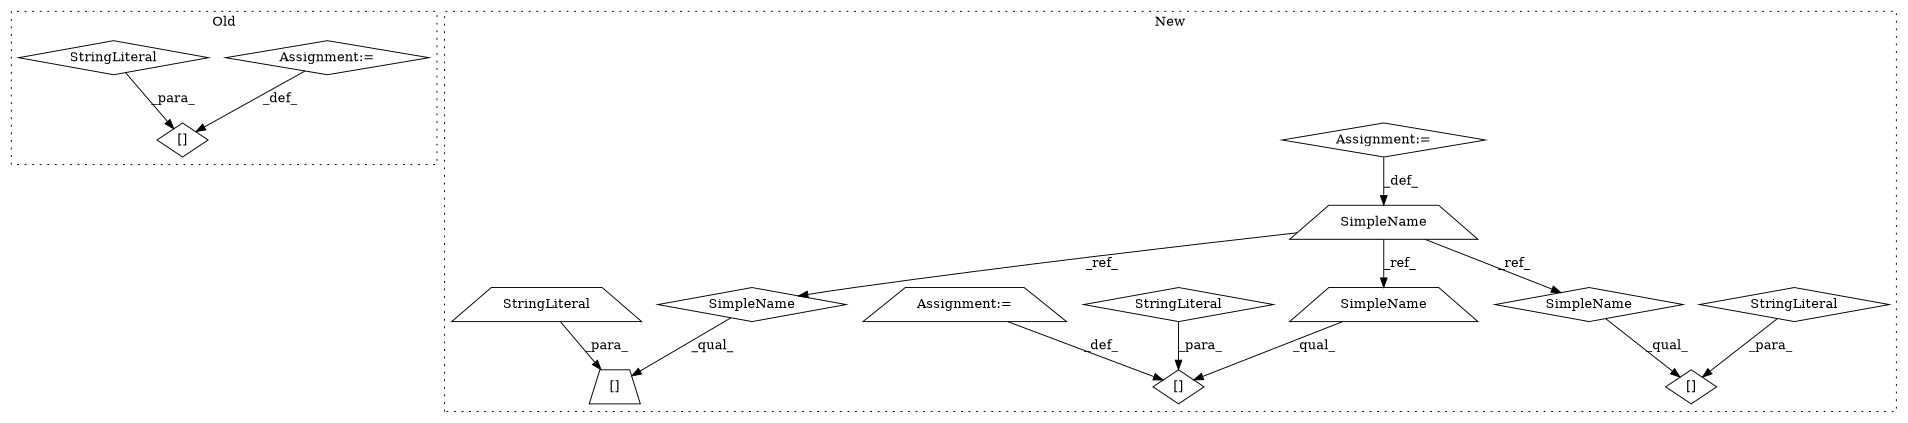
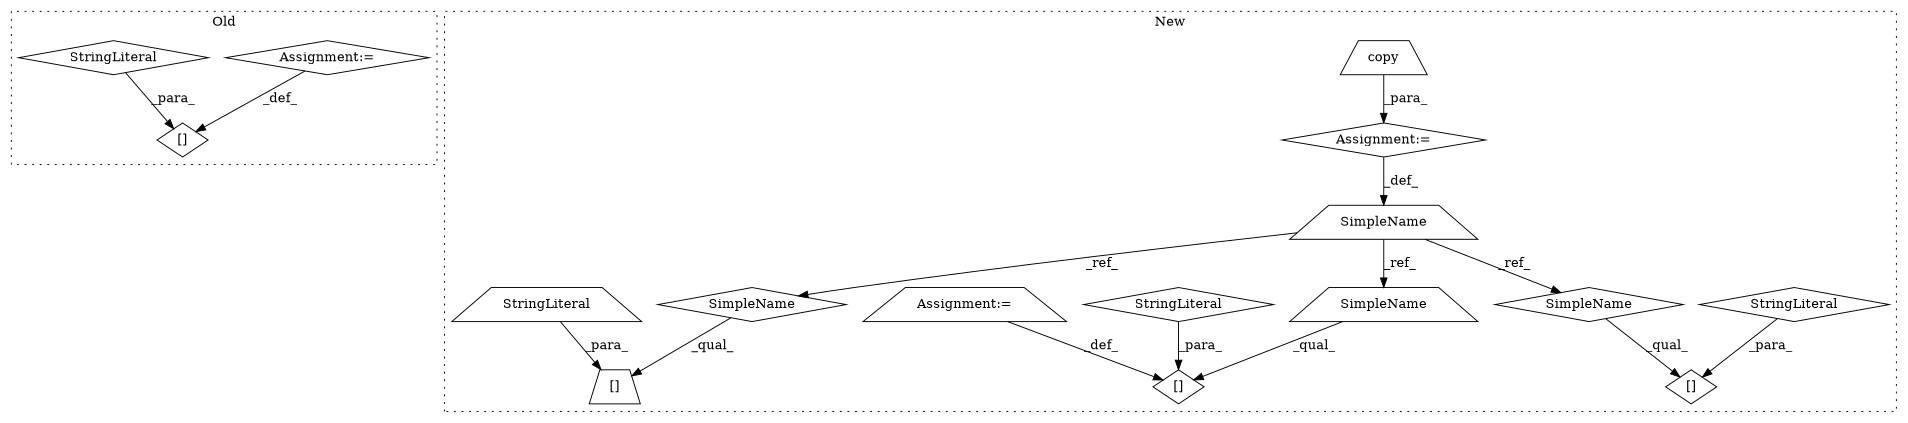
none -> (1384, 58)
